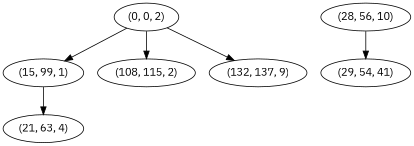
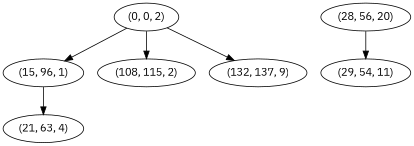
(366, 17) -> (366, 17)
(43, 73) -> (43, 73)
(366, 73) -> (366, 73)
